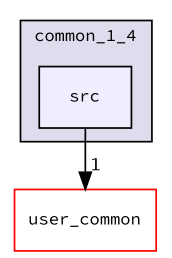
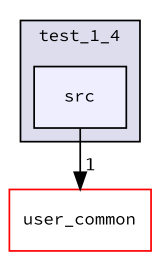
(86, 37) -> (80, 37)
